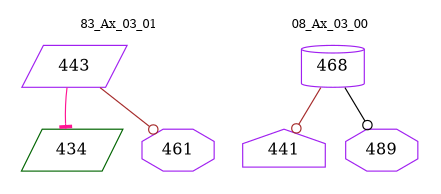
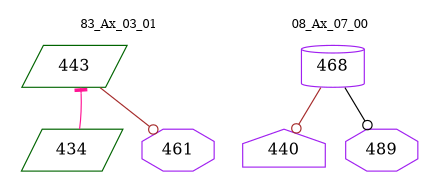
(330, 25) -> (330, 25)
(74, 66) -> (74, 66)
(66, 105) -> (81, 111)
(284, 150) -> (284, 150)
